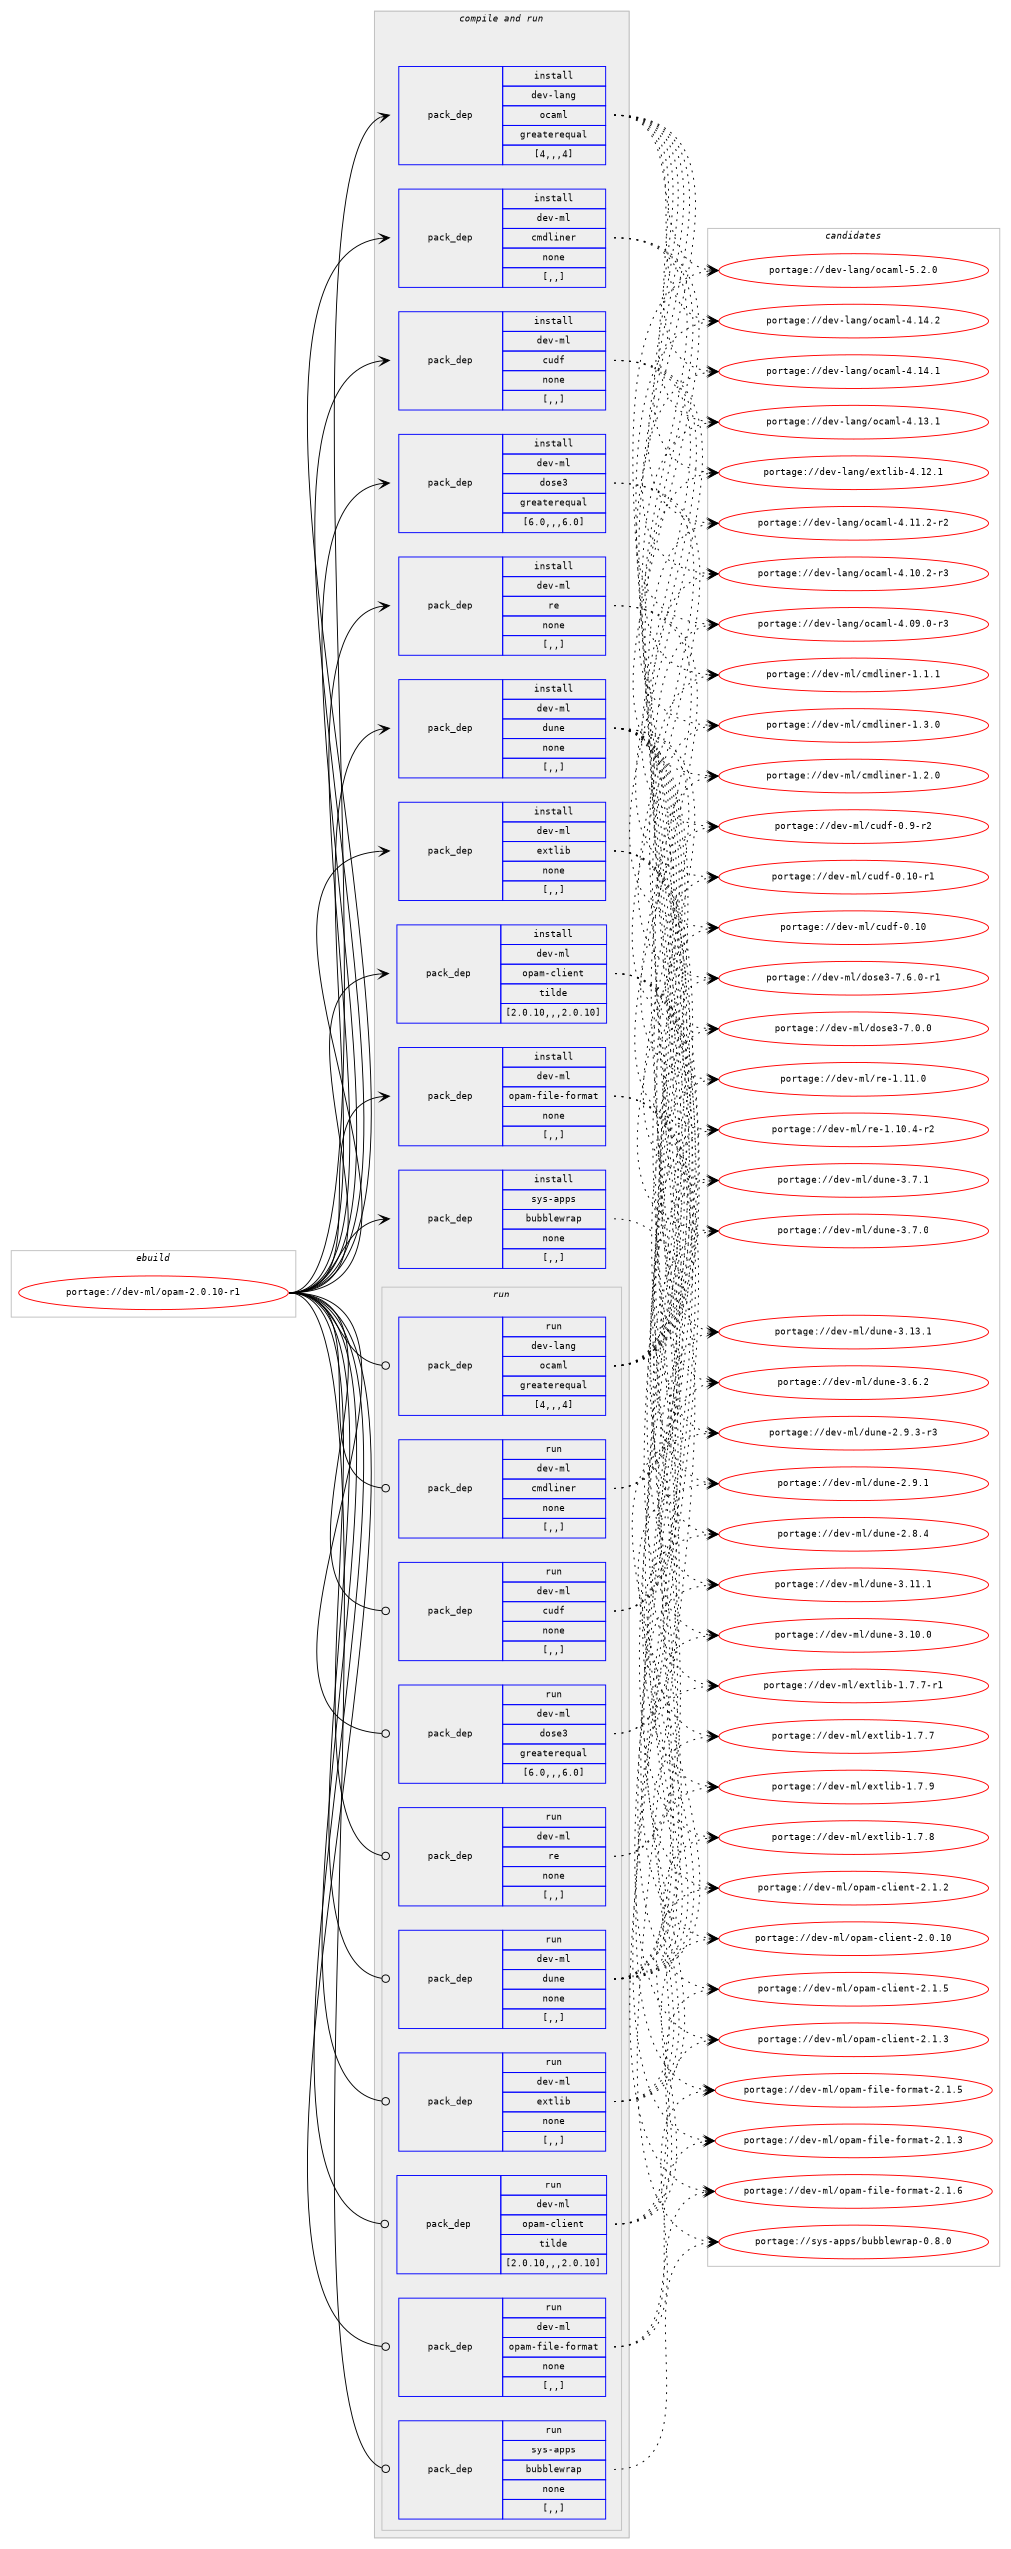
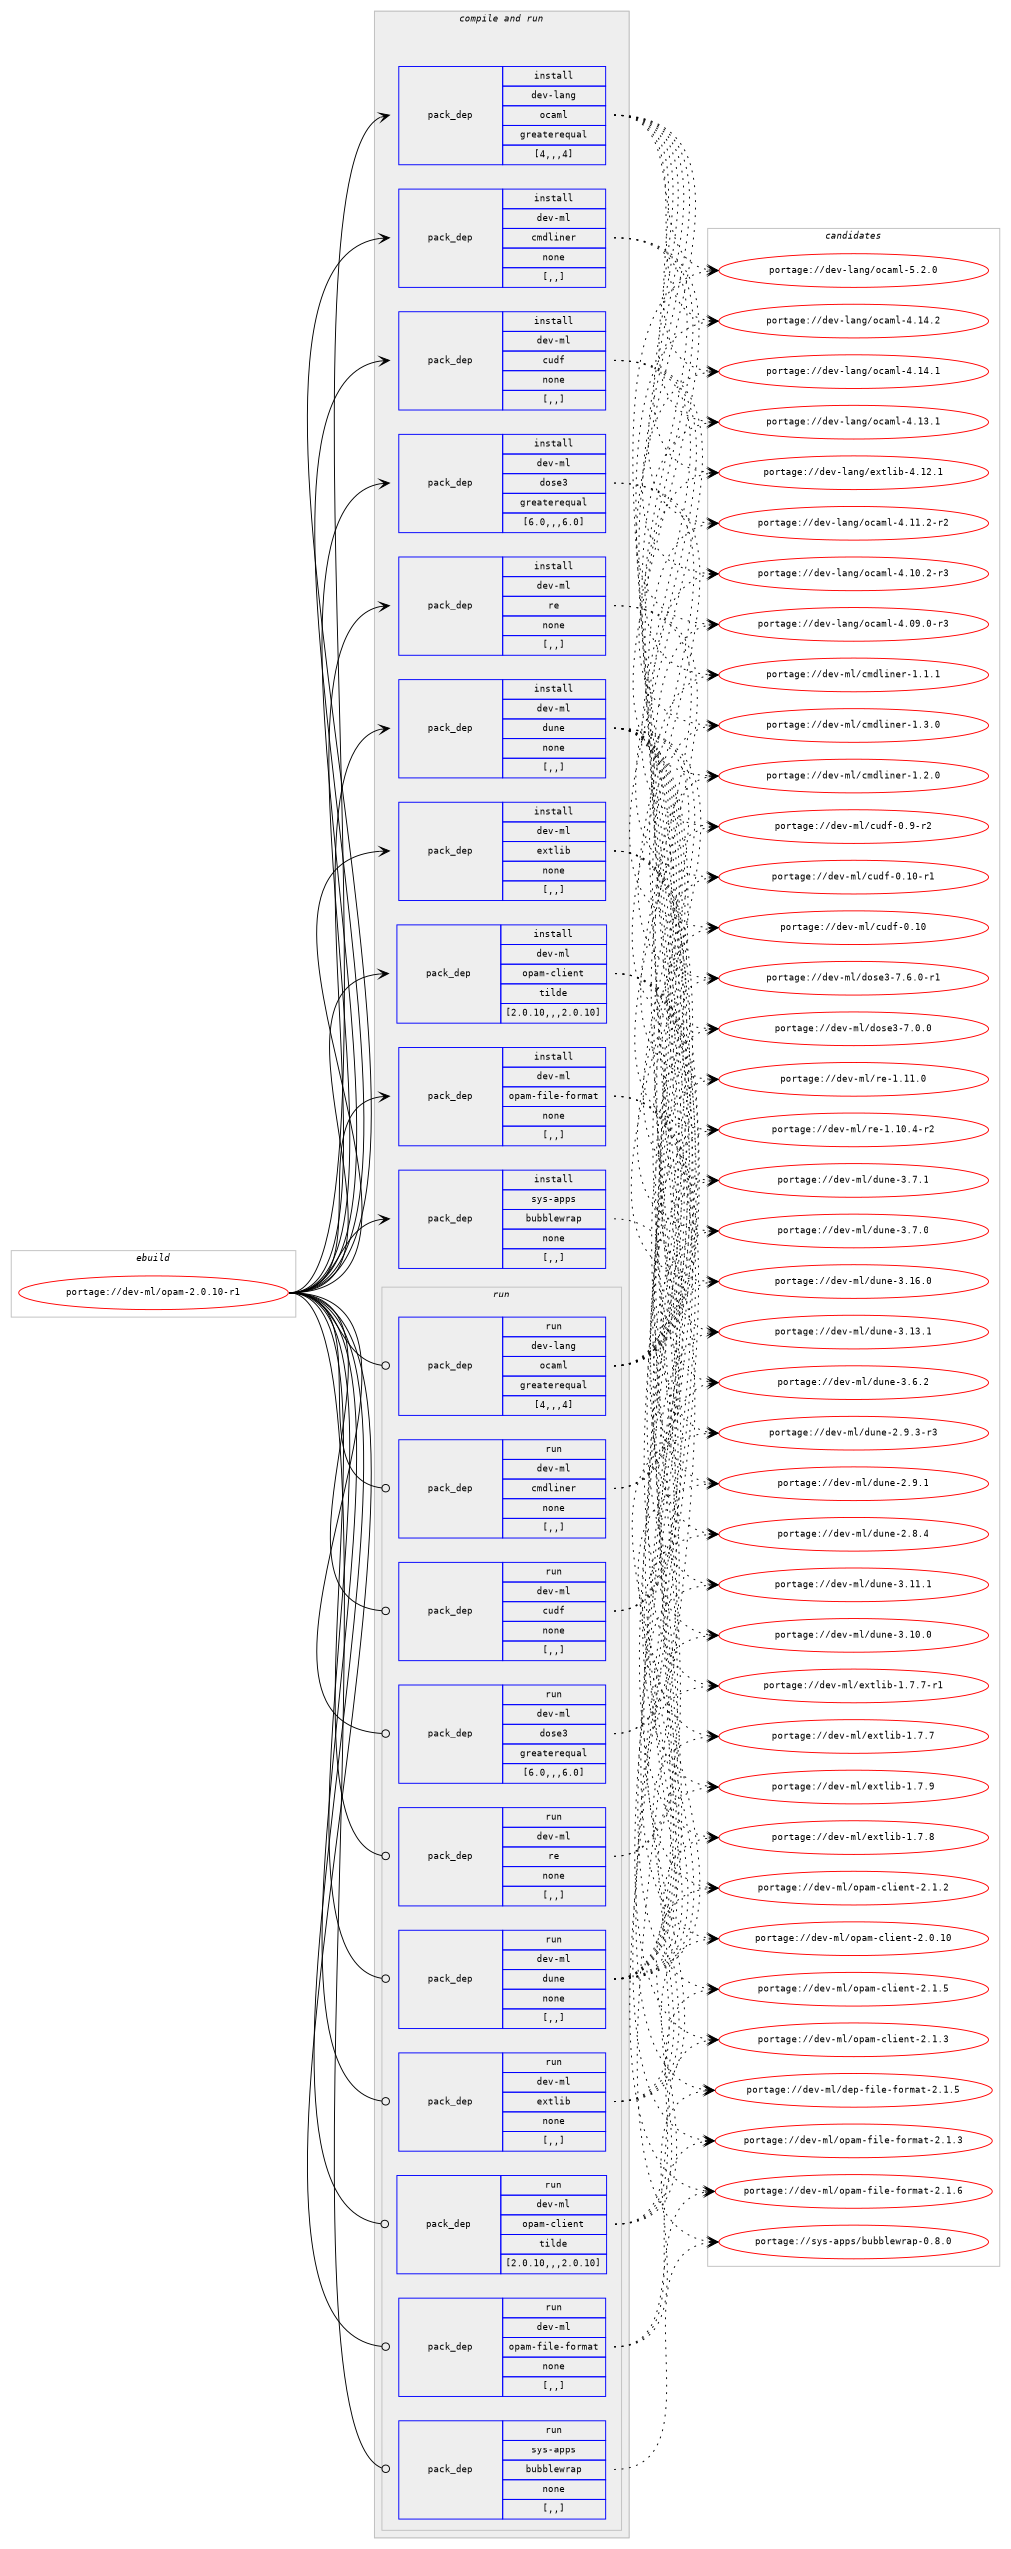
none -> (854, 1282)
(854, 2090) -> (854, 2090)
